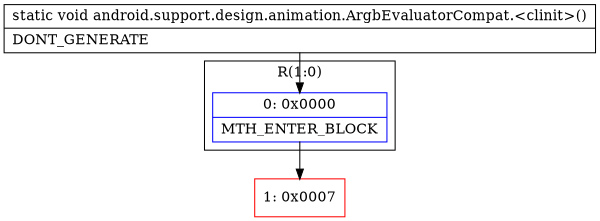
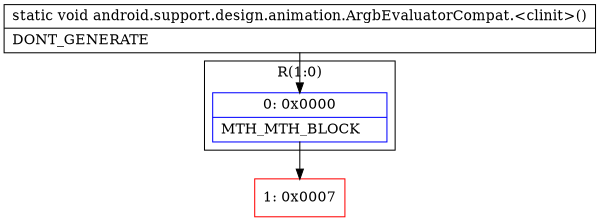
(300, 129) -> (291, 129)
